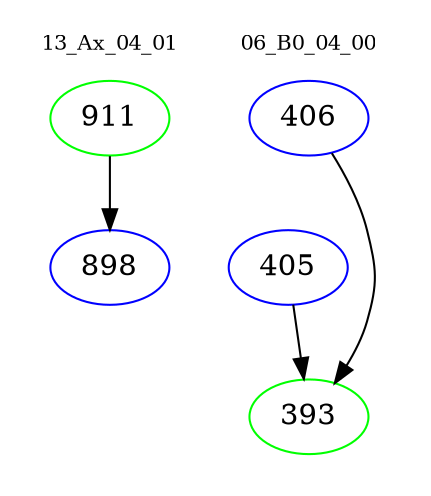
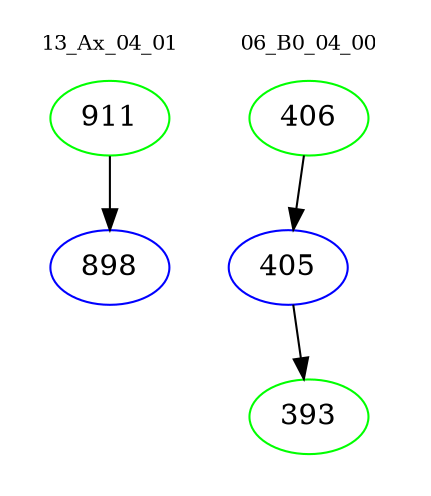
(309, 118) -> (309, 118)
(373, 258) -> (300, 182)
